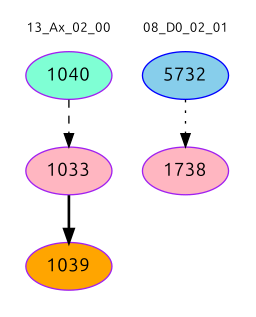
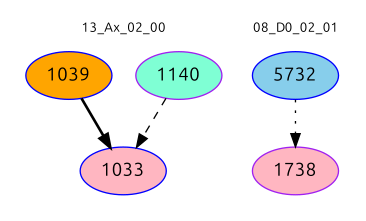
(69, 76) -> (179, 76)
(69, 171) -> (123, 171)
(69, 212) -> (93, 117)
(69, 266) -> (69, 76)
